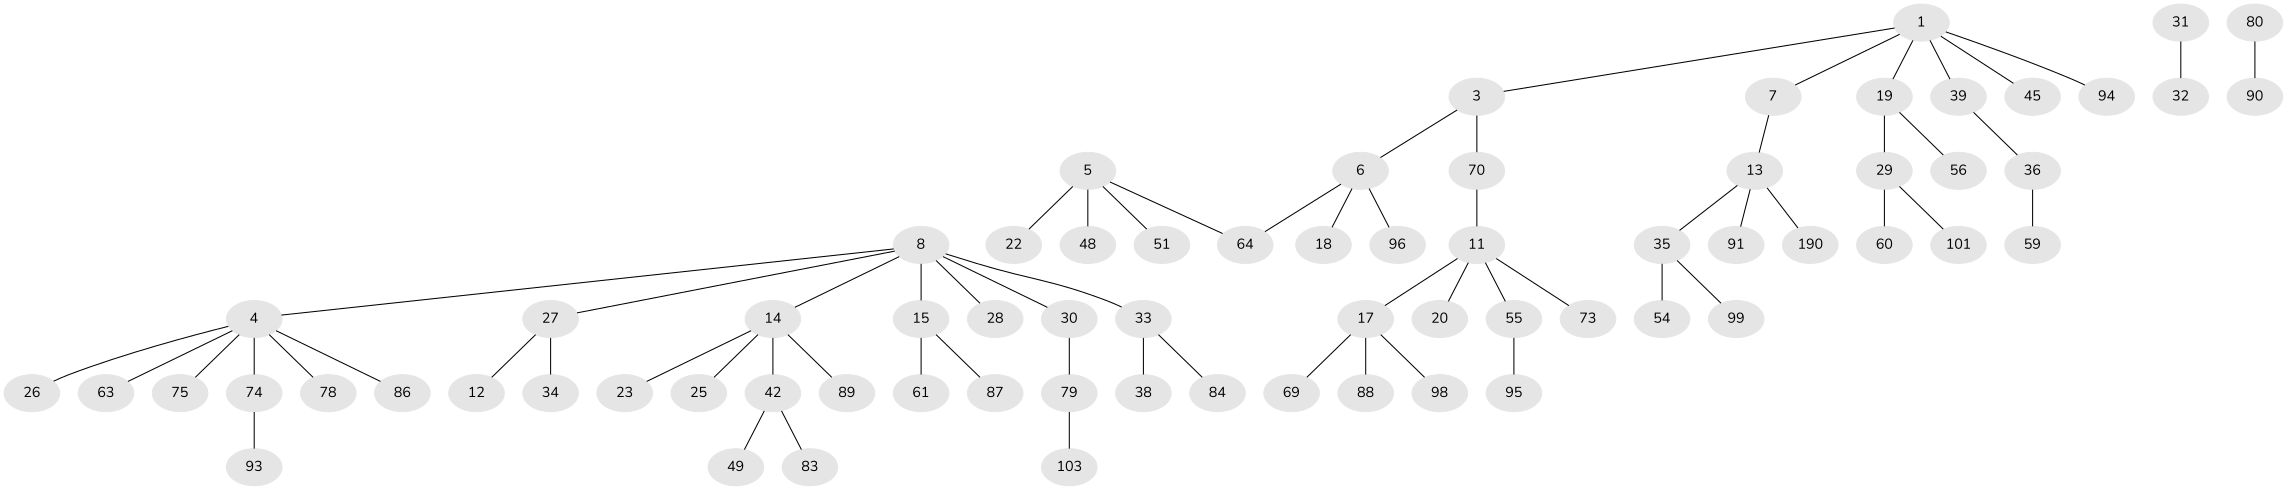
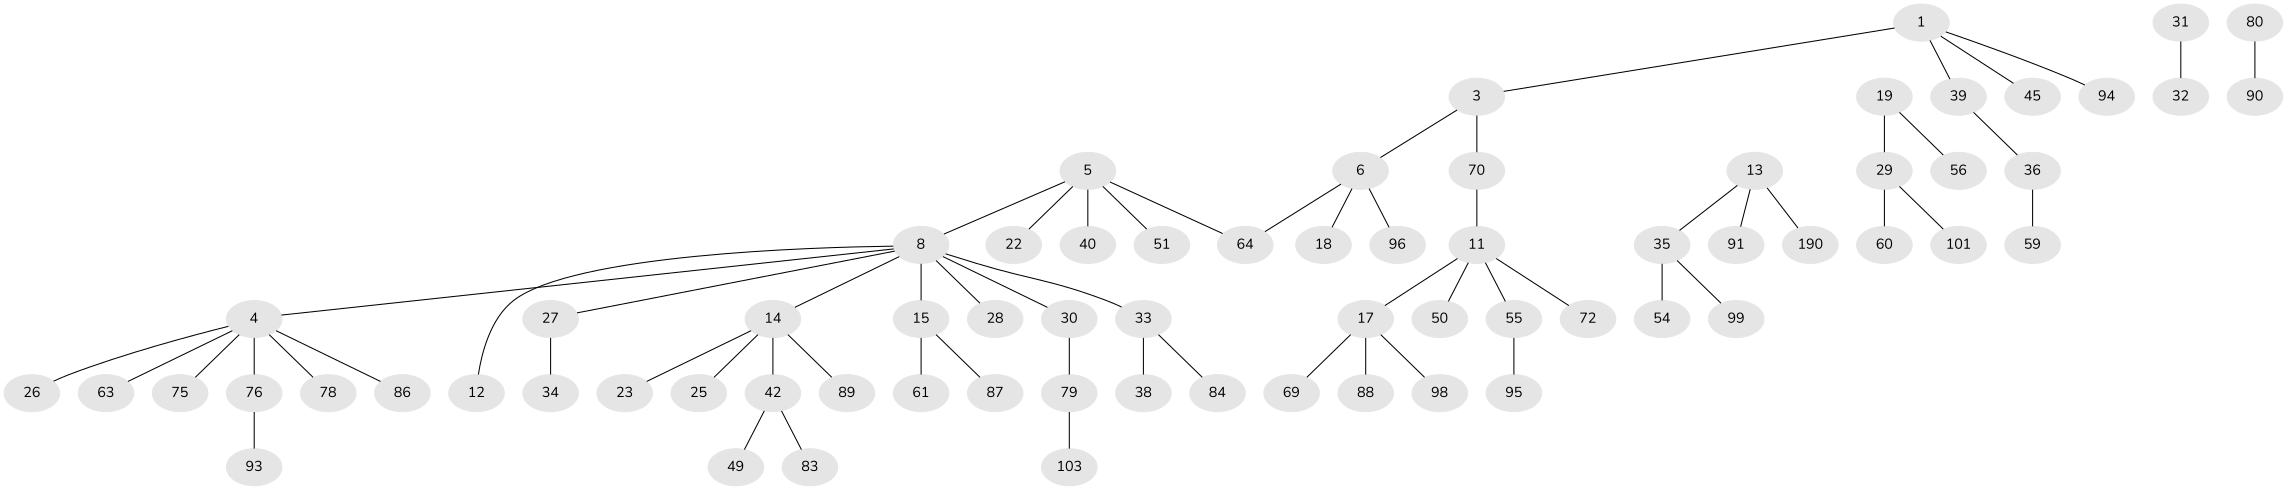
(1903, 60) -> none
(1773, 97) -> none
none -> (1004, 208)
(1088, 245) -> (1088, 245)
(1440, 319) -> (1440, 319)
(1588, 319) -> (1588, 319)
(514, 356) -> (659, 261)
(254, 393) -> (254, 393)
